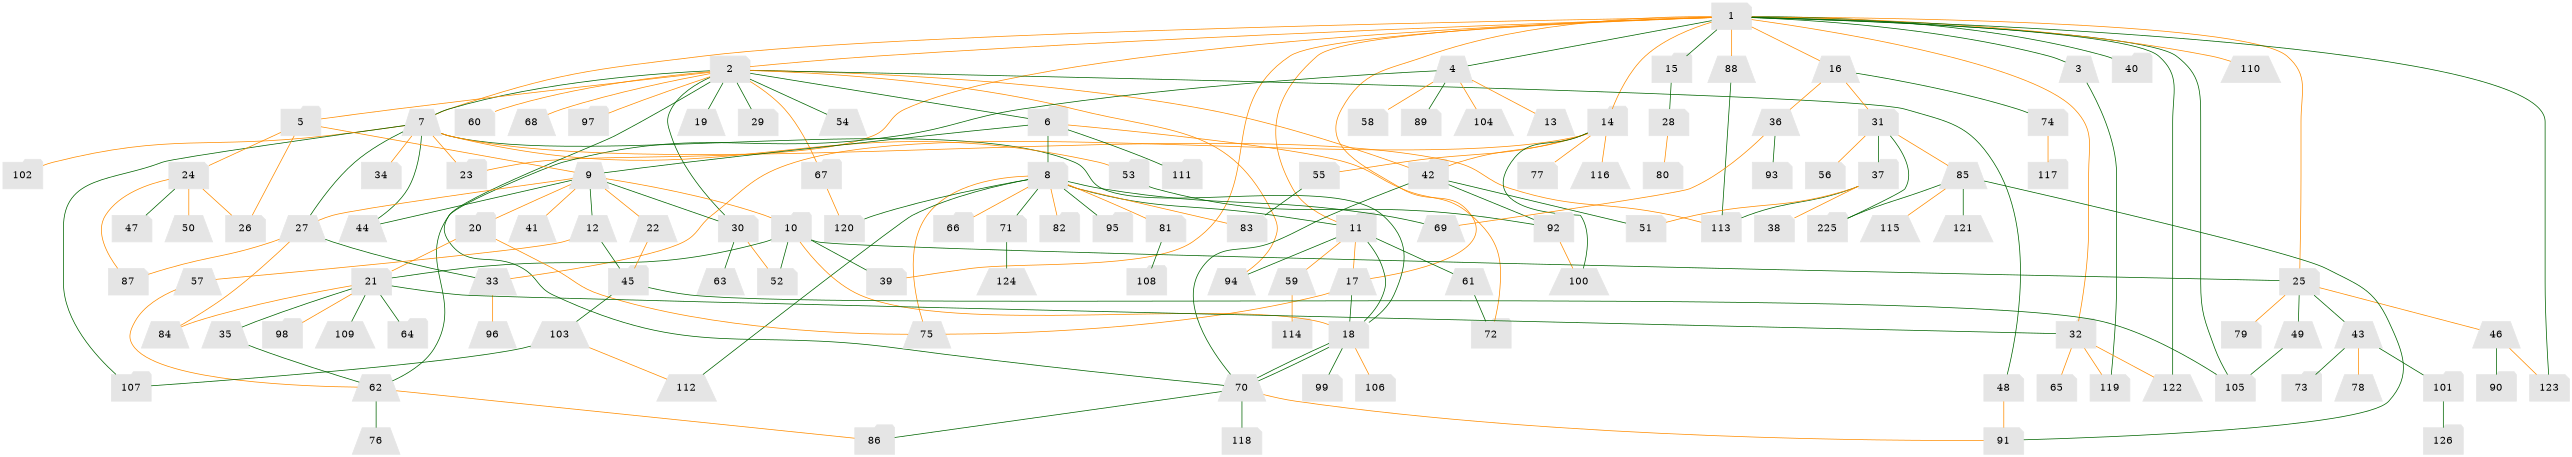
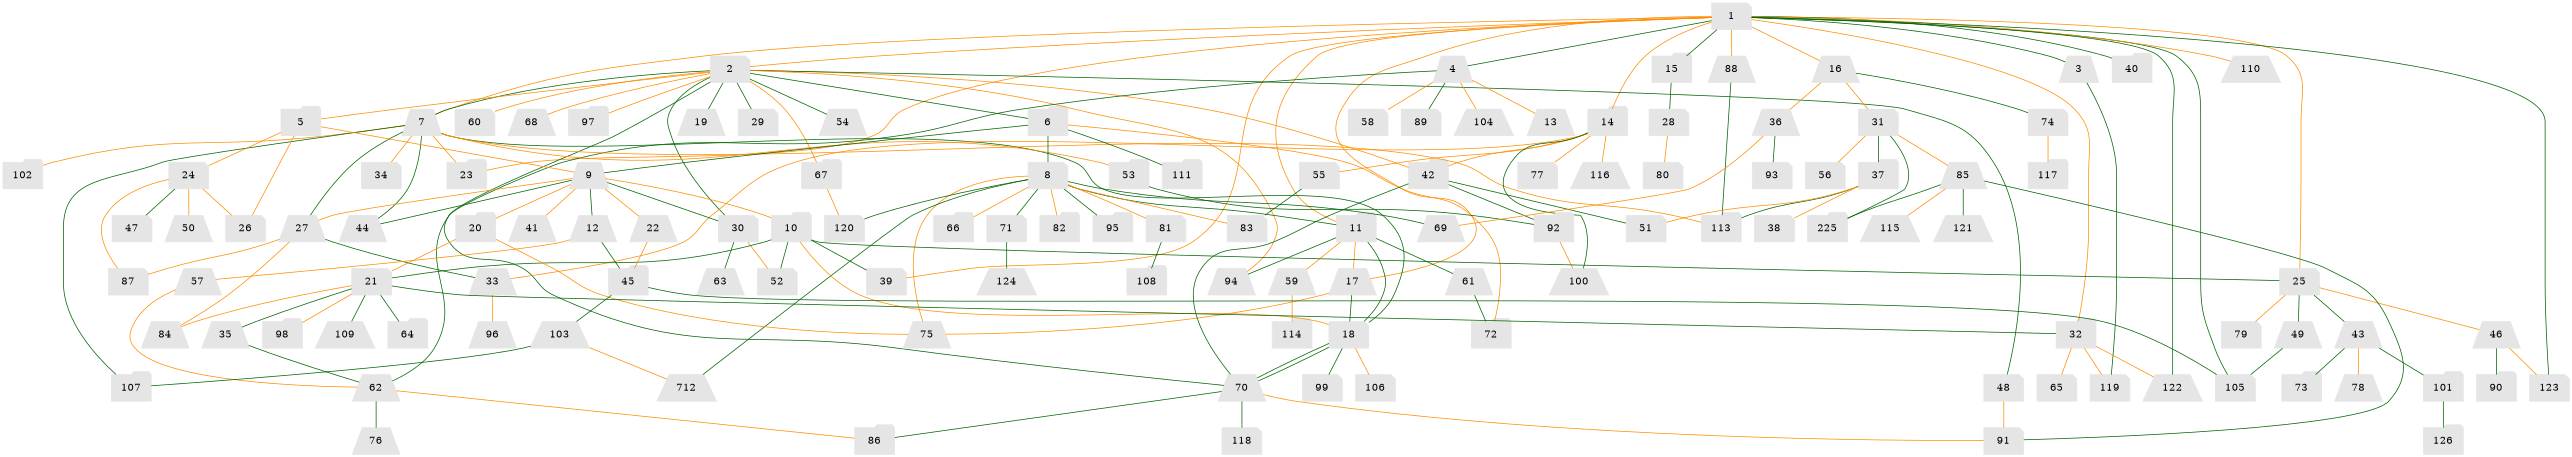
(687, 388) -> (687, 388)
